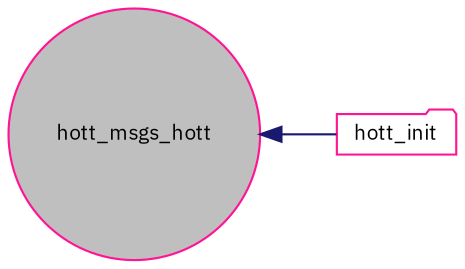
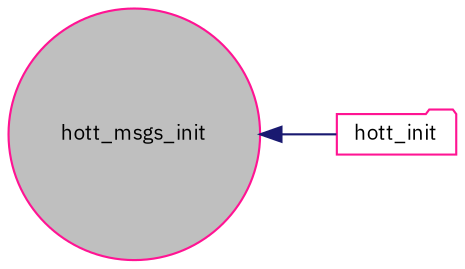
(134, 134) -> (134, 134)
